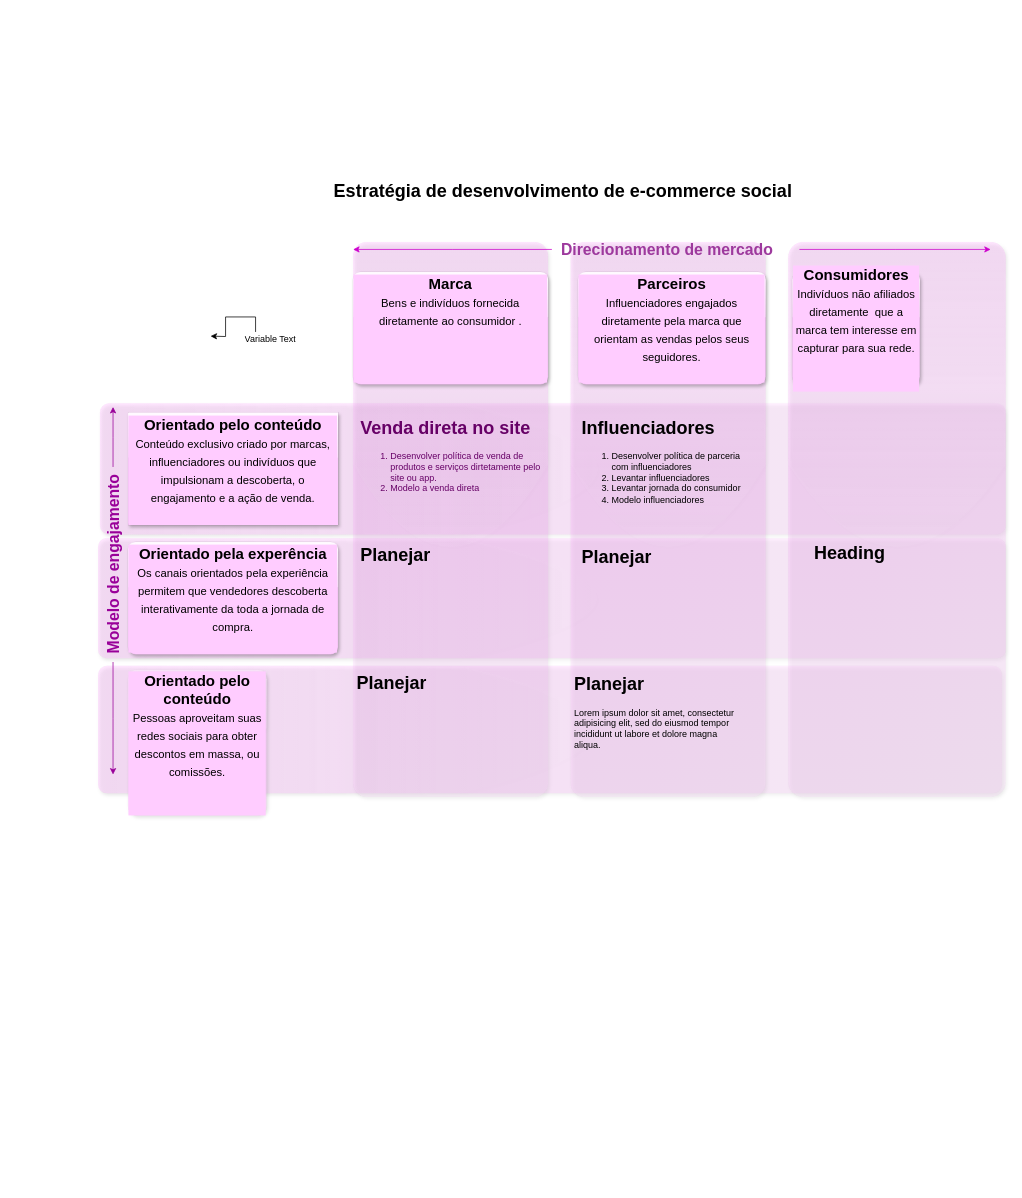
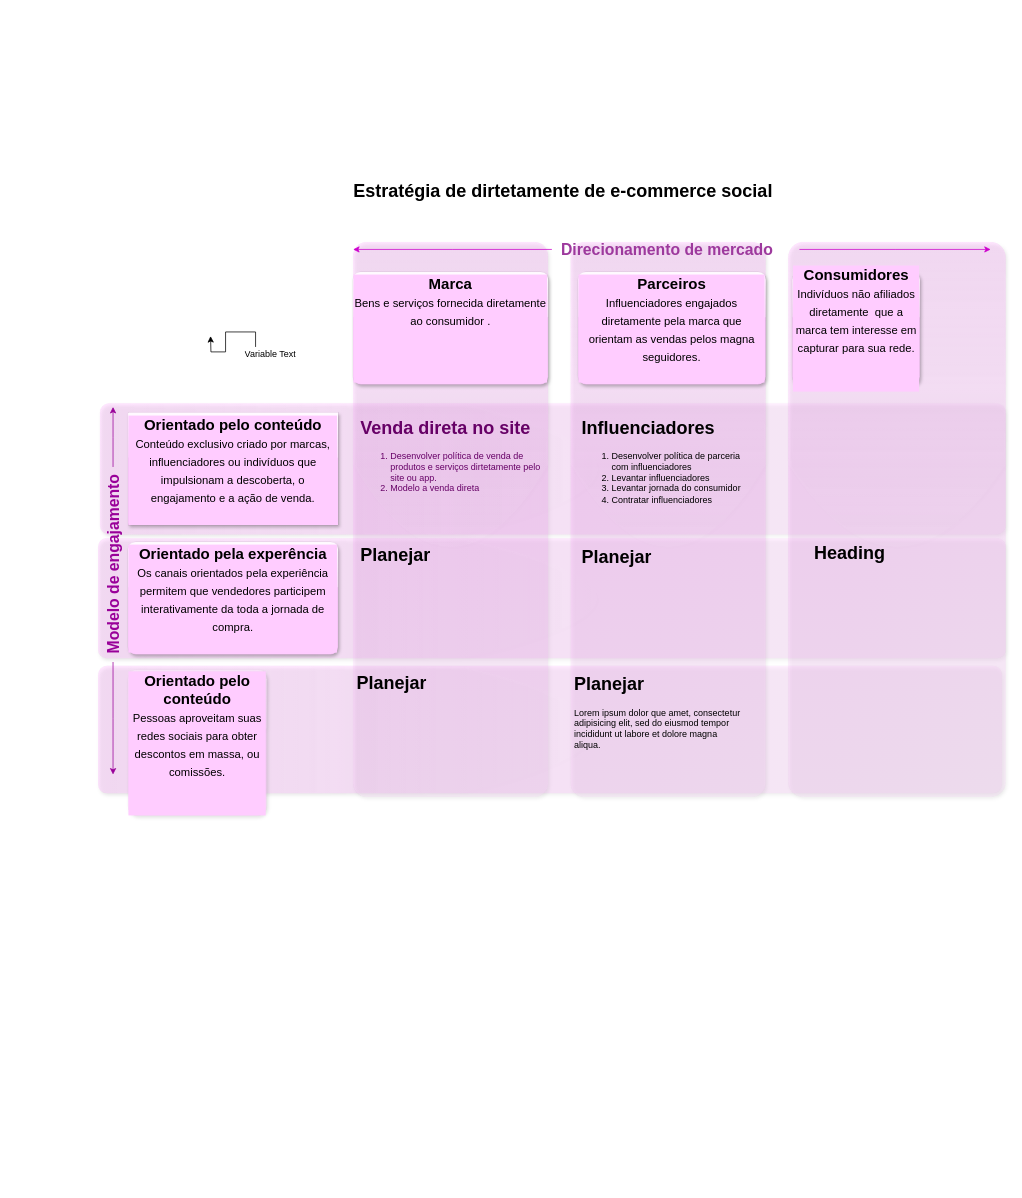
(563, 192) -> (563, 192)
(450, 328) -> (450, 328)
(672, 328) -> (672, 328)
(270, 339) -> (270, 354)
(665, 438) -> (665, 438)
(233, 598) -> (233, 598)
(657, 689) -> (657, 689)
